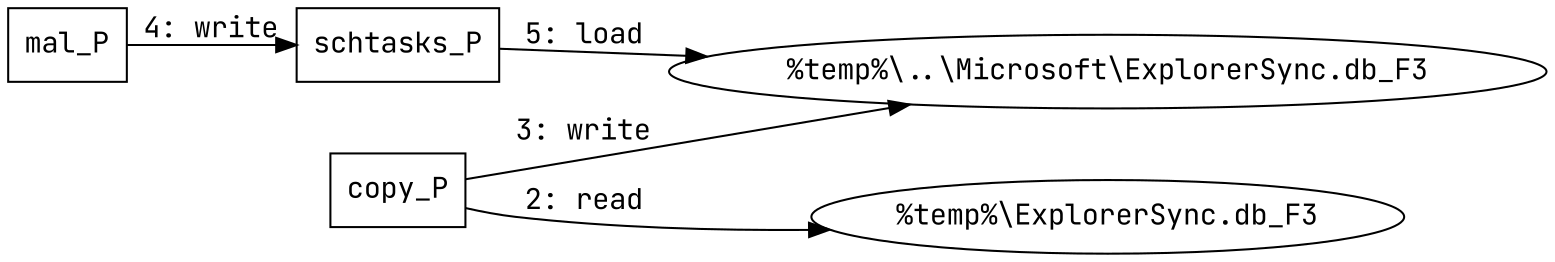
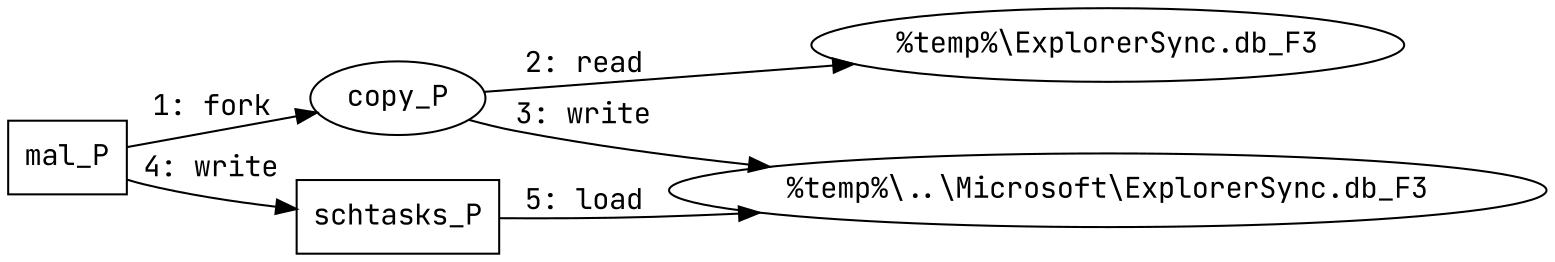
none -> (212, 132)
(398, 190) -> (398, 98)
